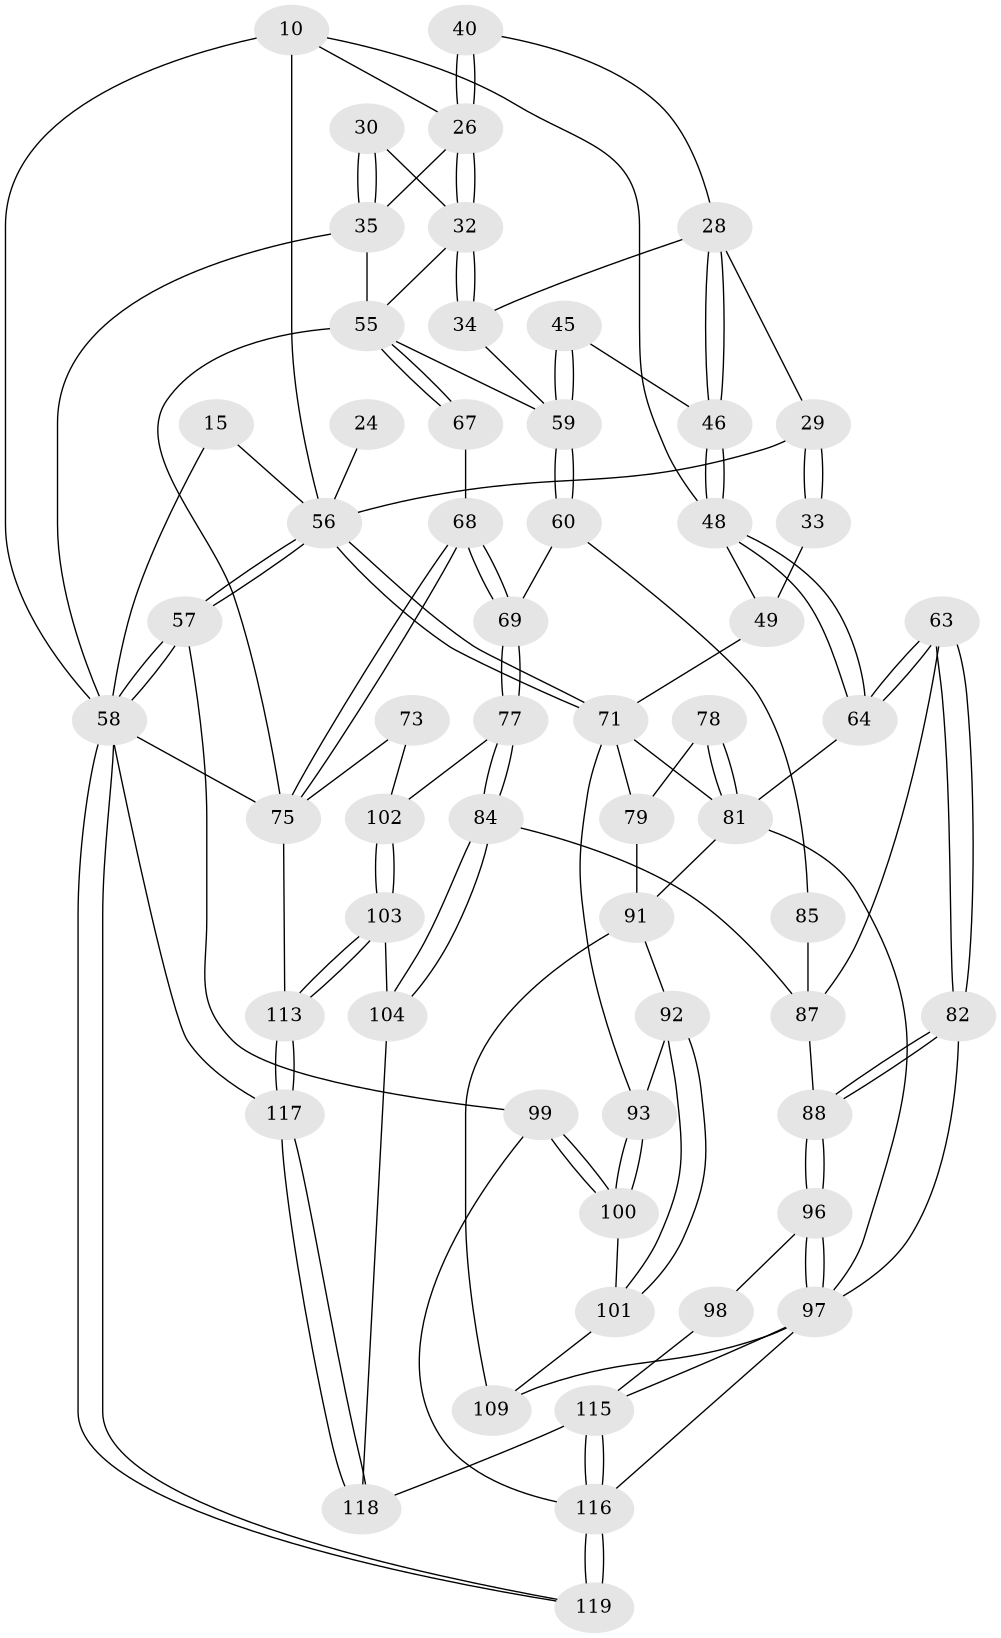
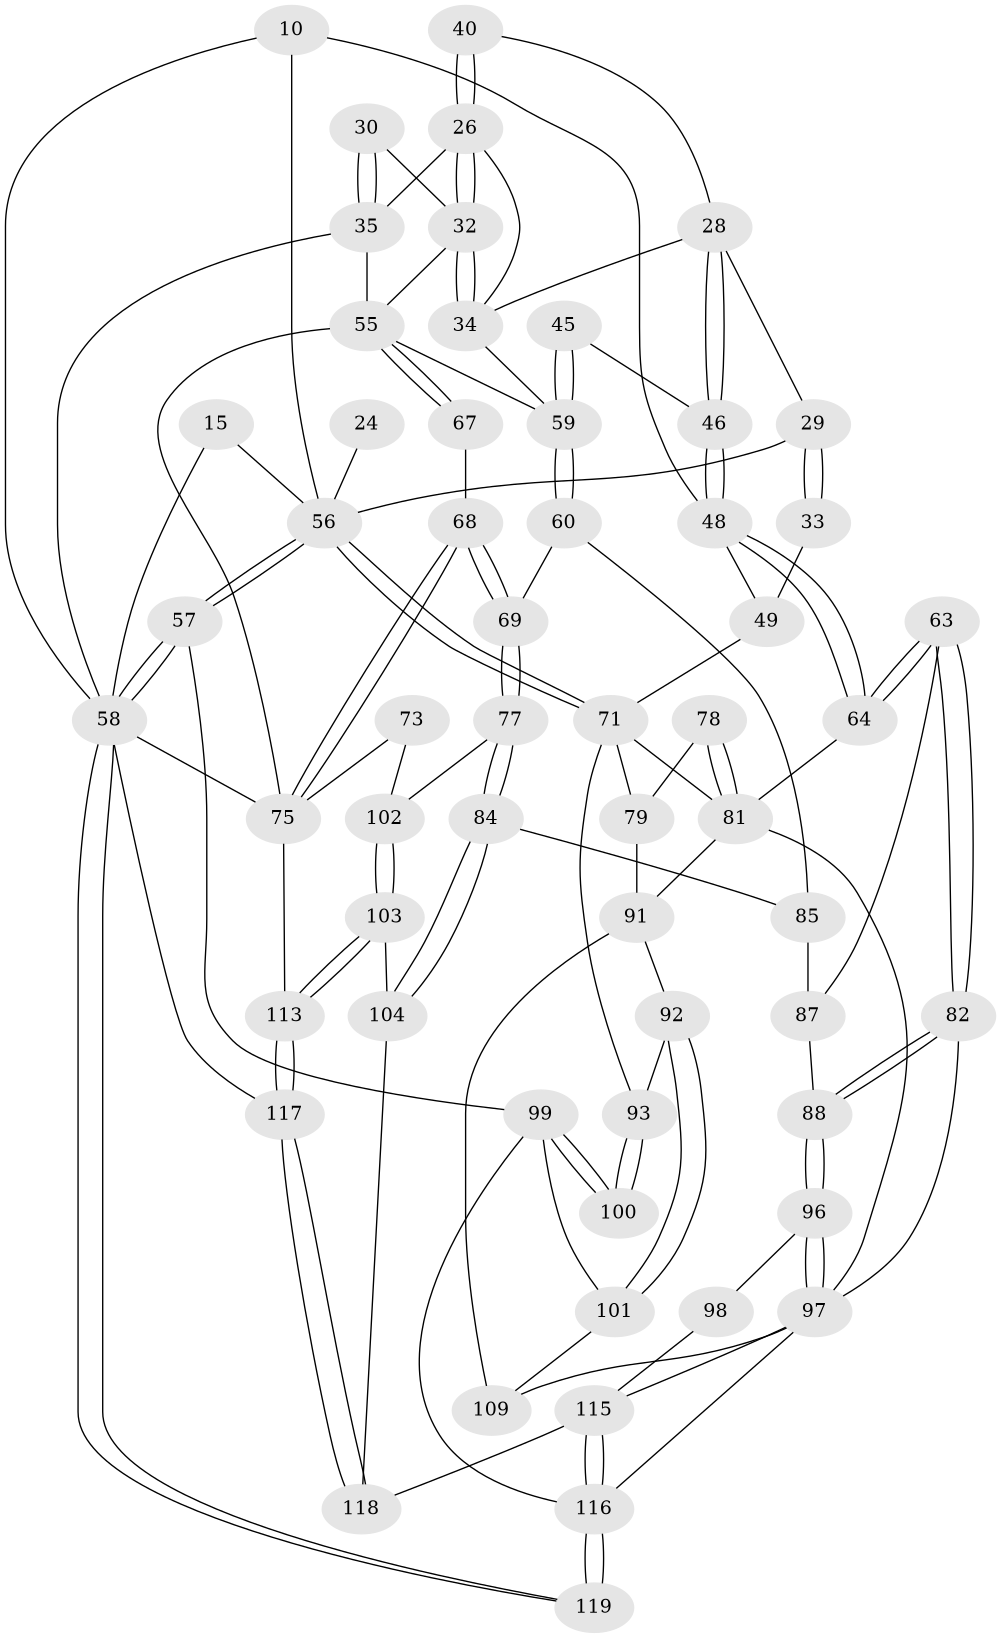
(378, 79) -> (520, 227)
(680, 889) -> (649, 865)
(617, 1263) -> (560, 1219)
